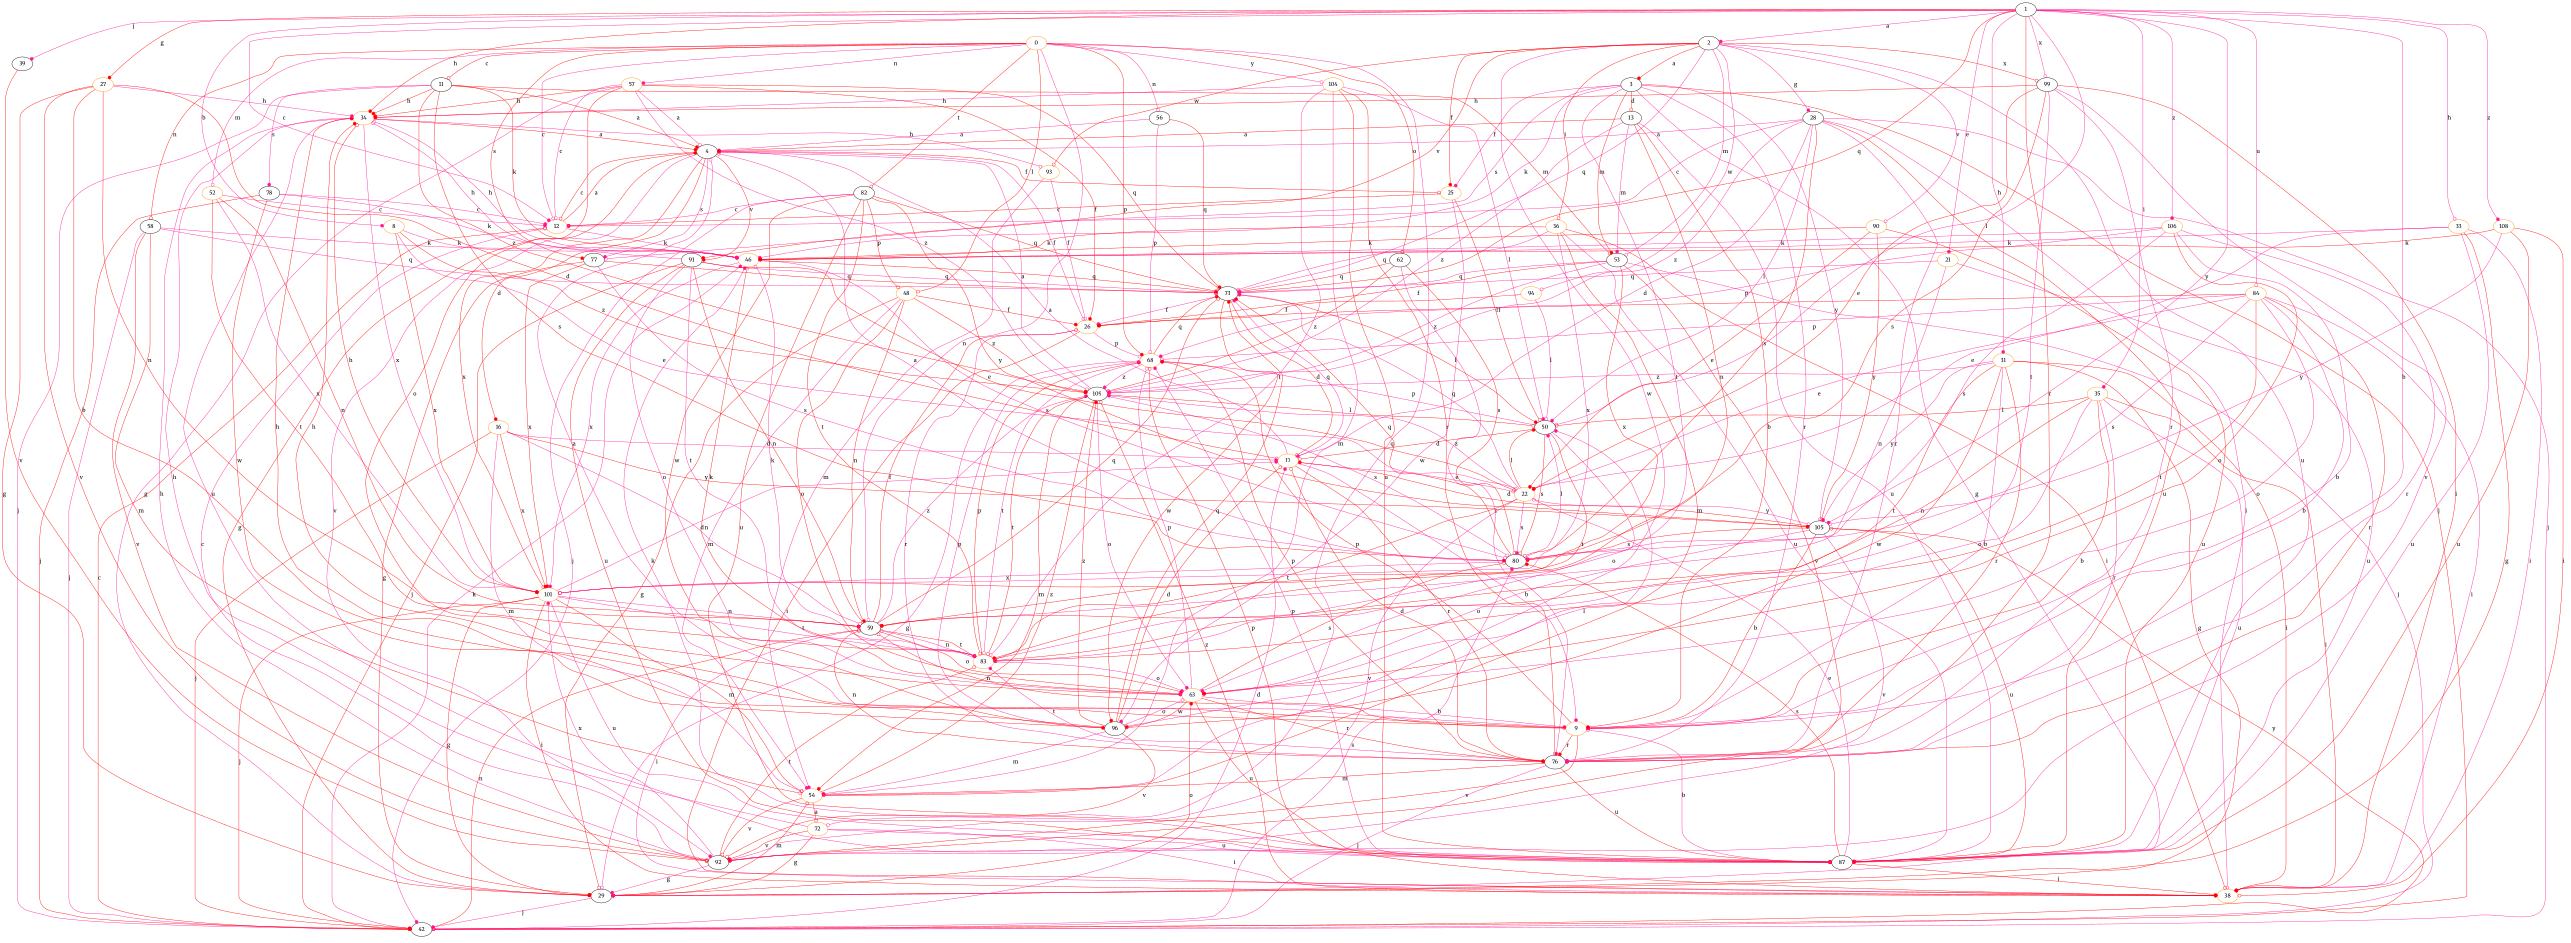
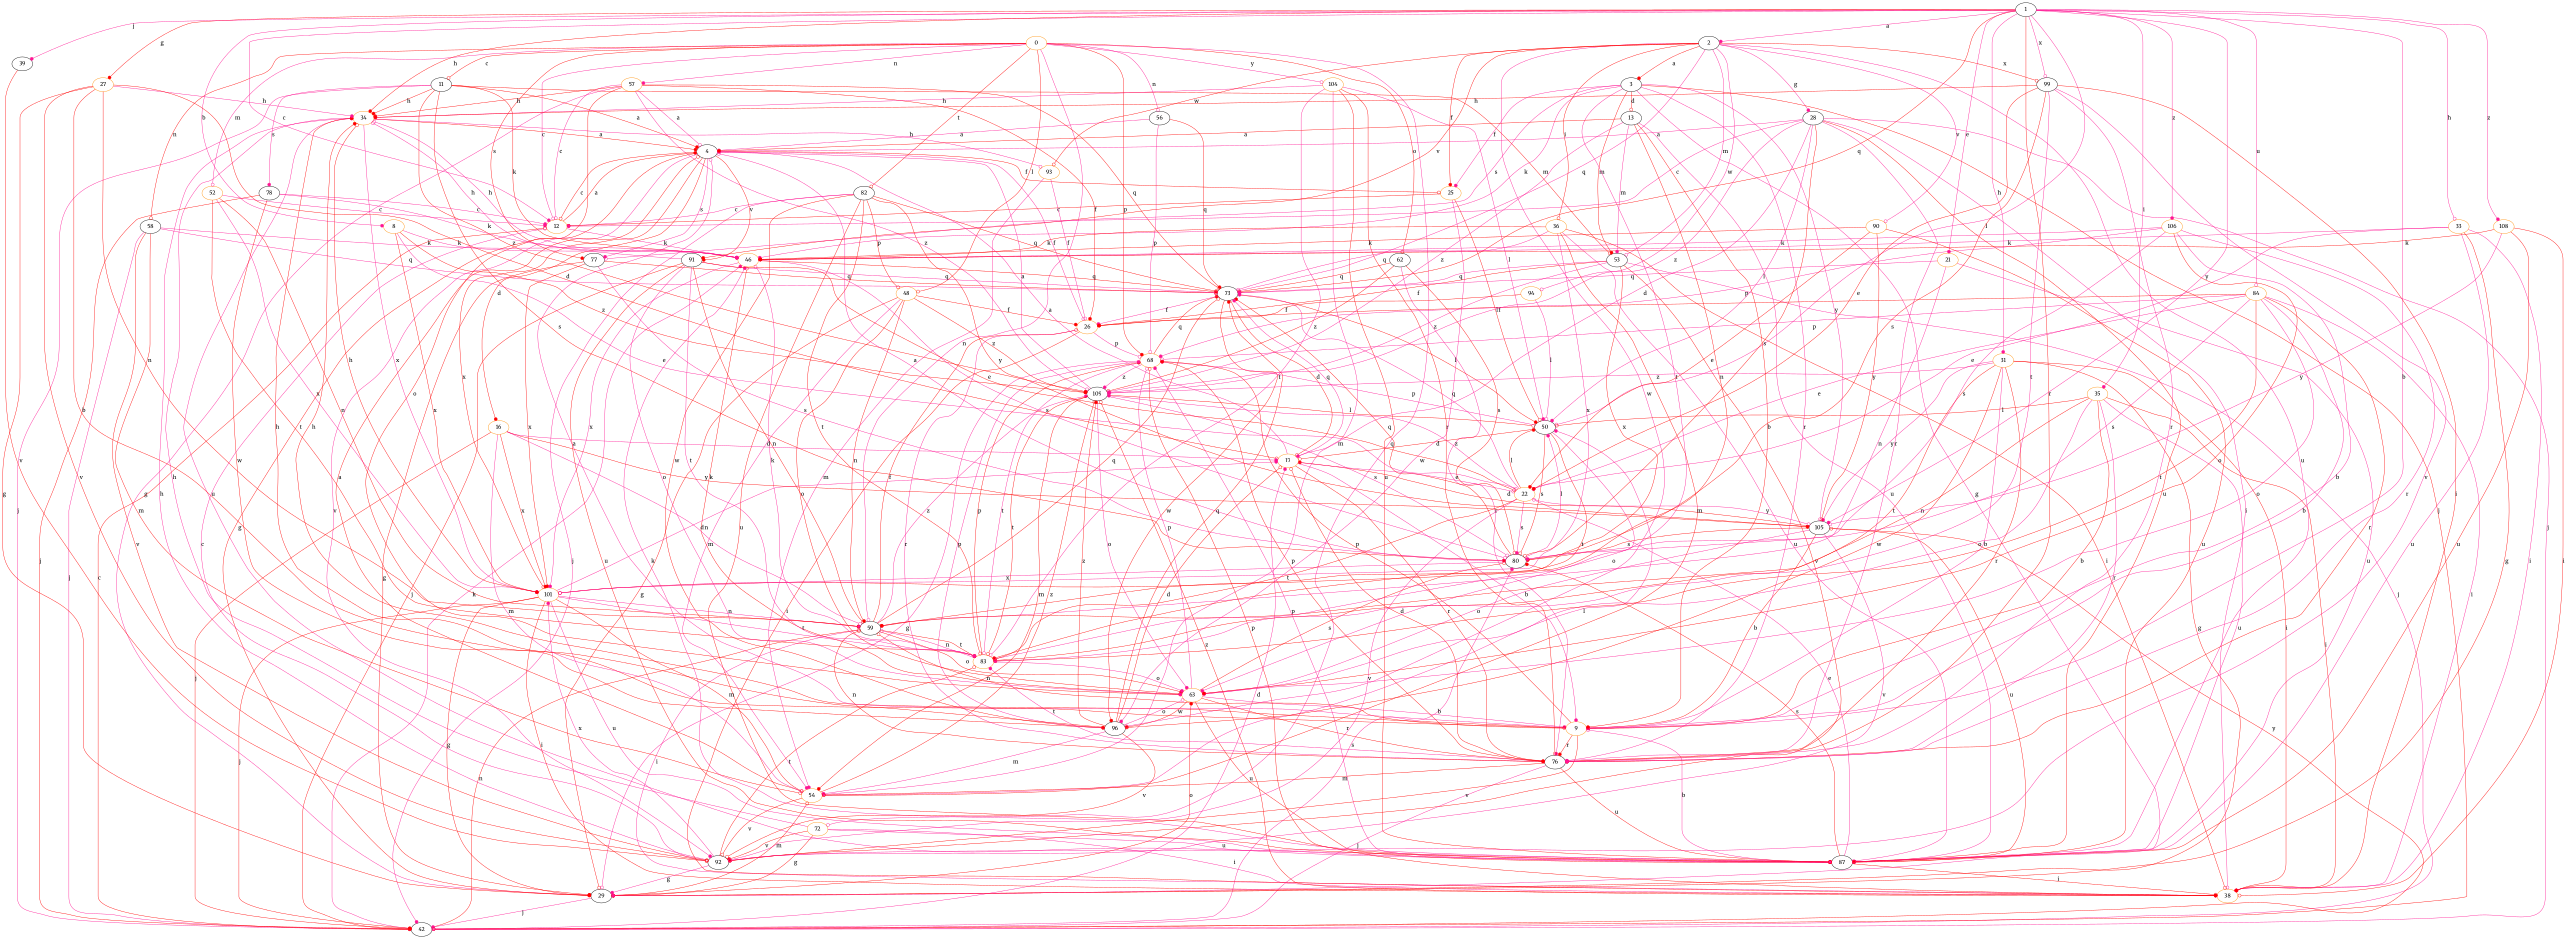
(814, 811) -> (341, 518)
